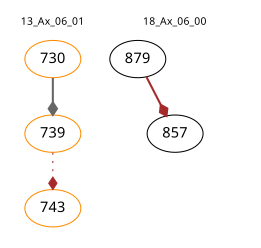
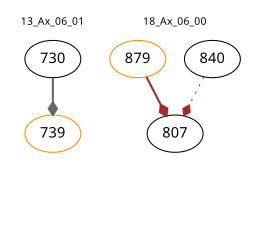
(53, 59) -> (53, 59)
(138, 59) -> (138, 59)
none -> (212, 59)
(175, 134) -> (175, 134)
(53, 208) -> none
